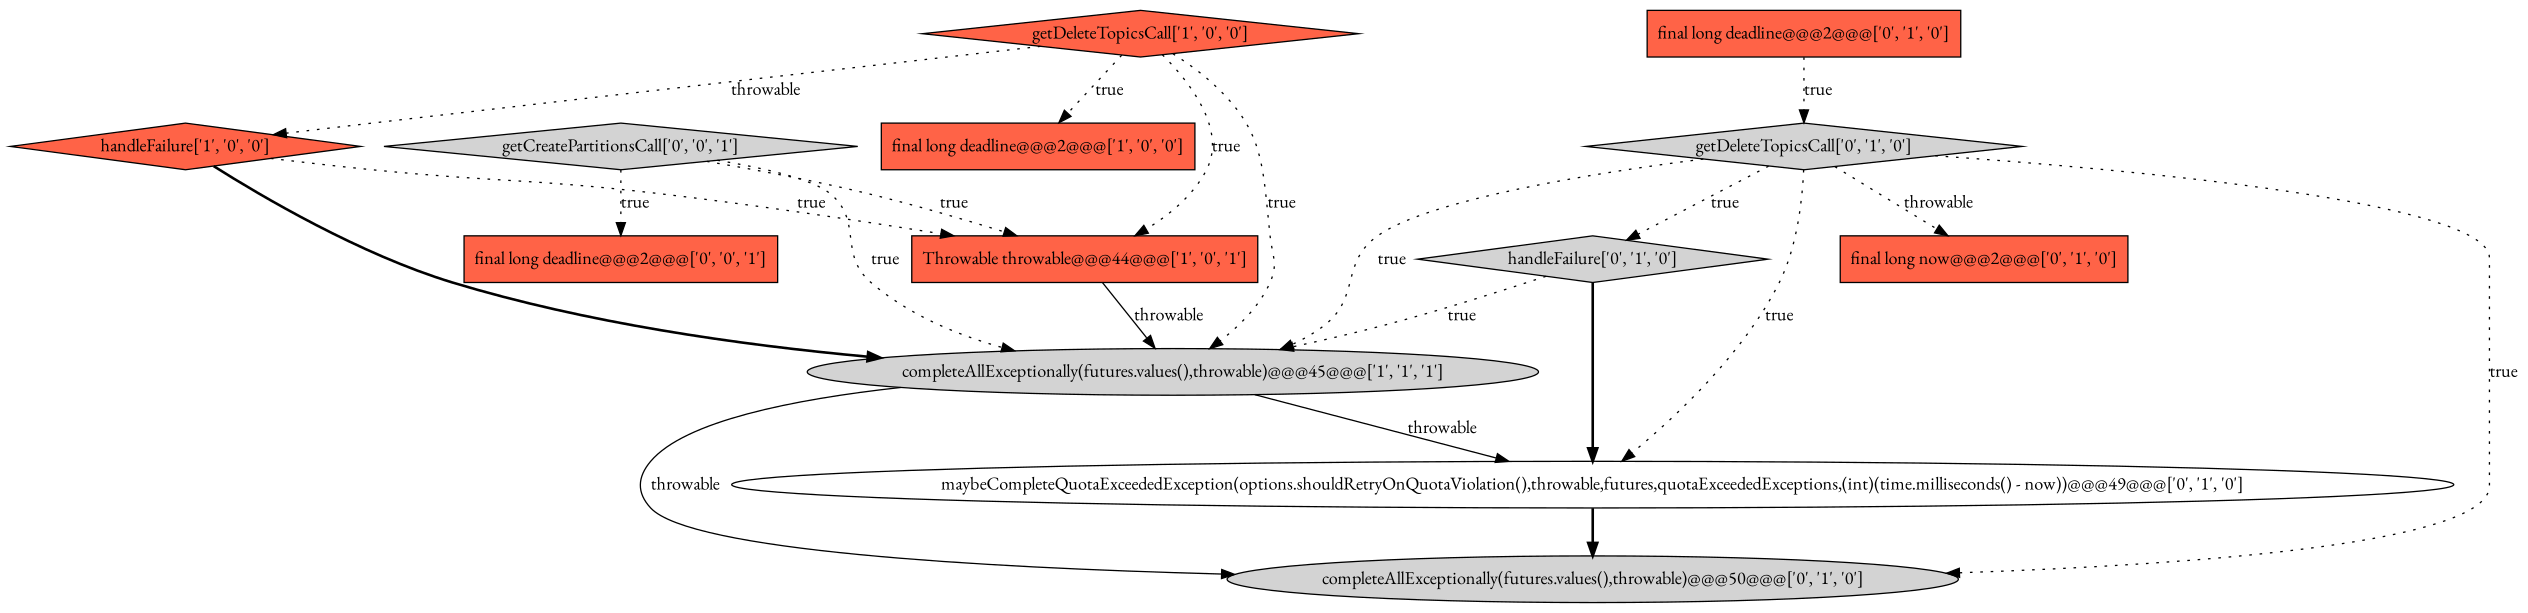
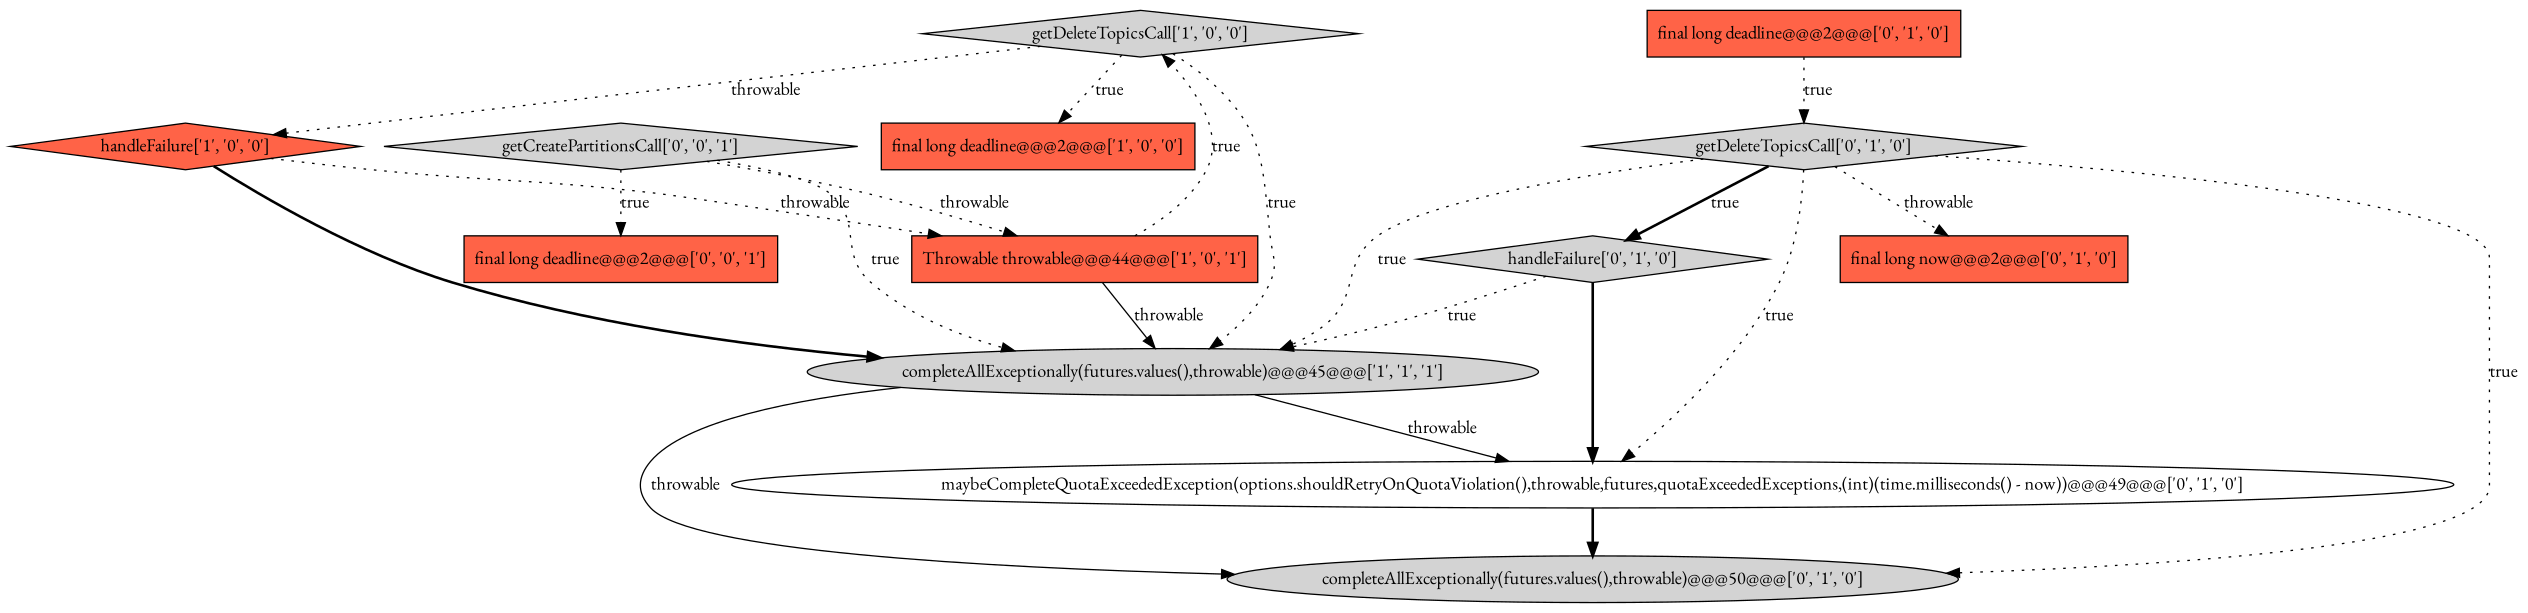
(1140, 34) -> (1140, 34)
(1212, 148) -> (1210, 161)
(1703, 200) -> (1703, 200)
(811, 203) -> (815, 203)
(954, 203) -> (975, 203)
